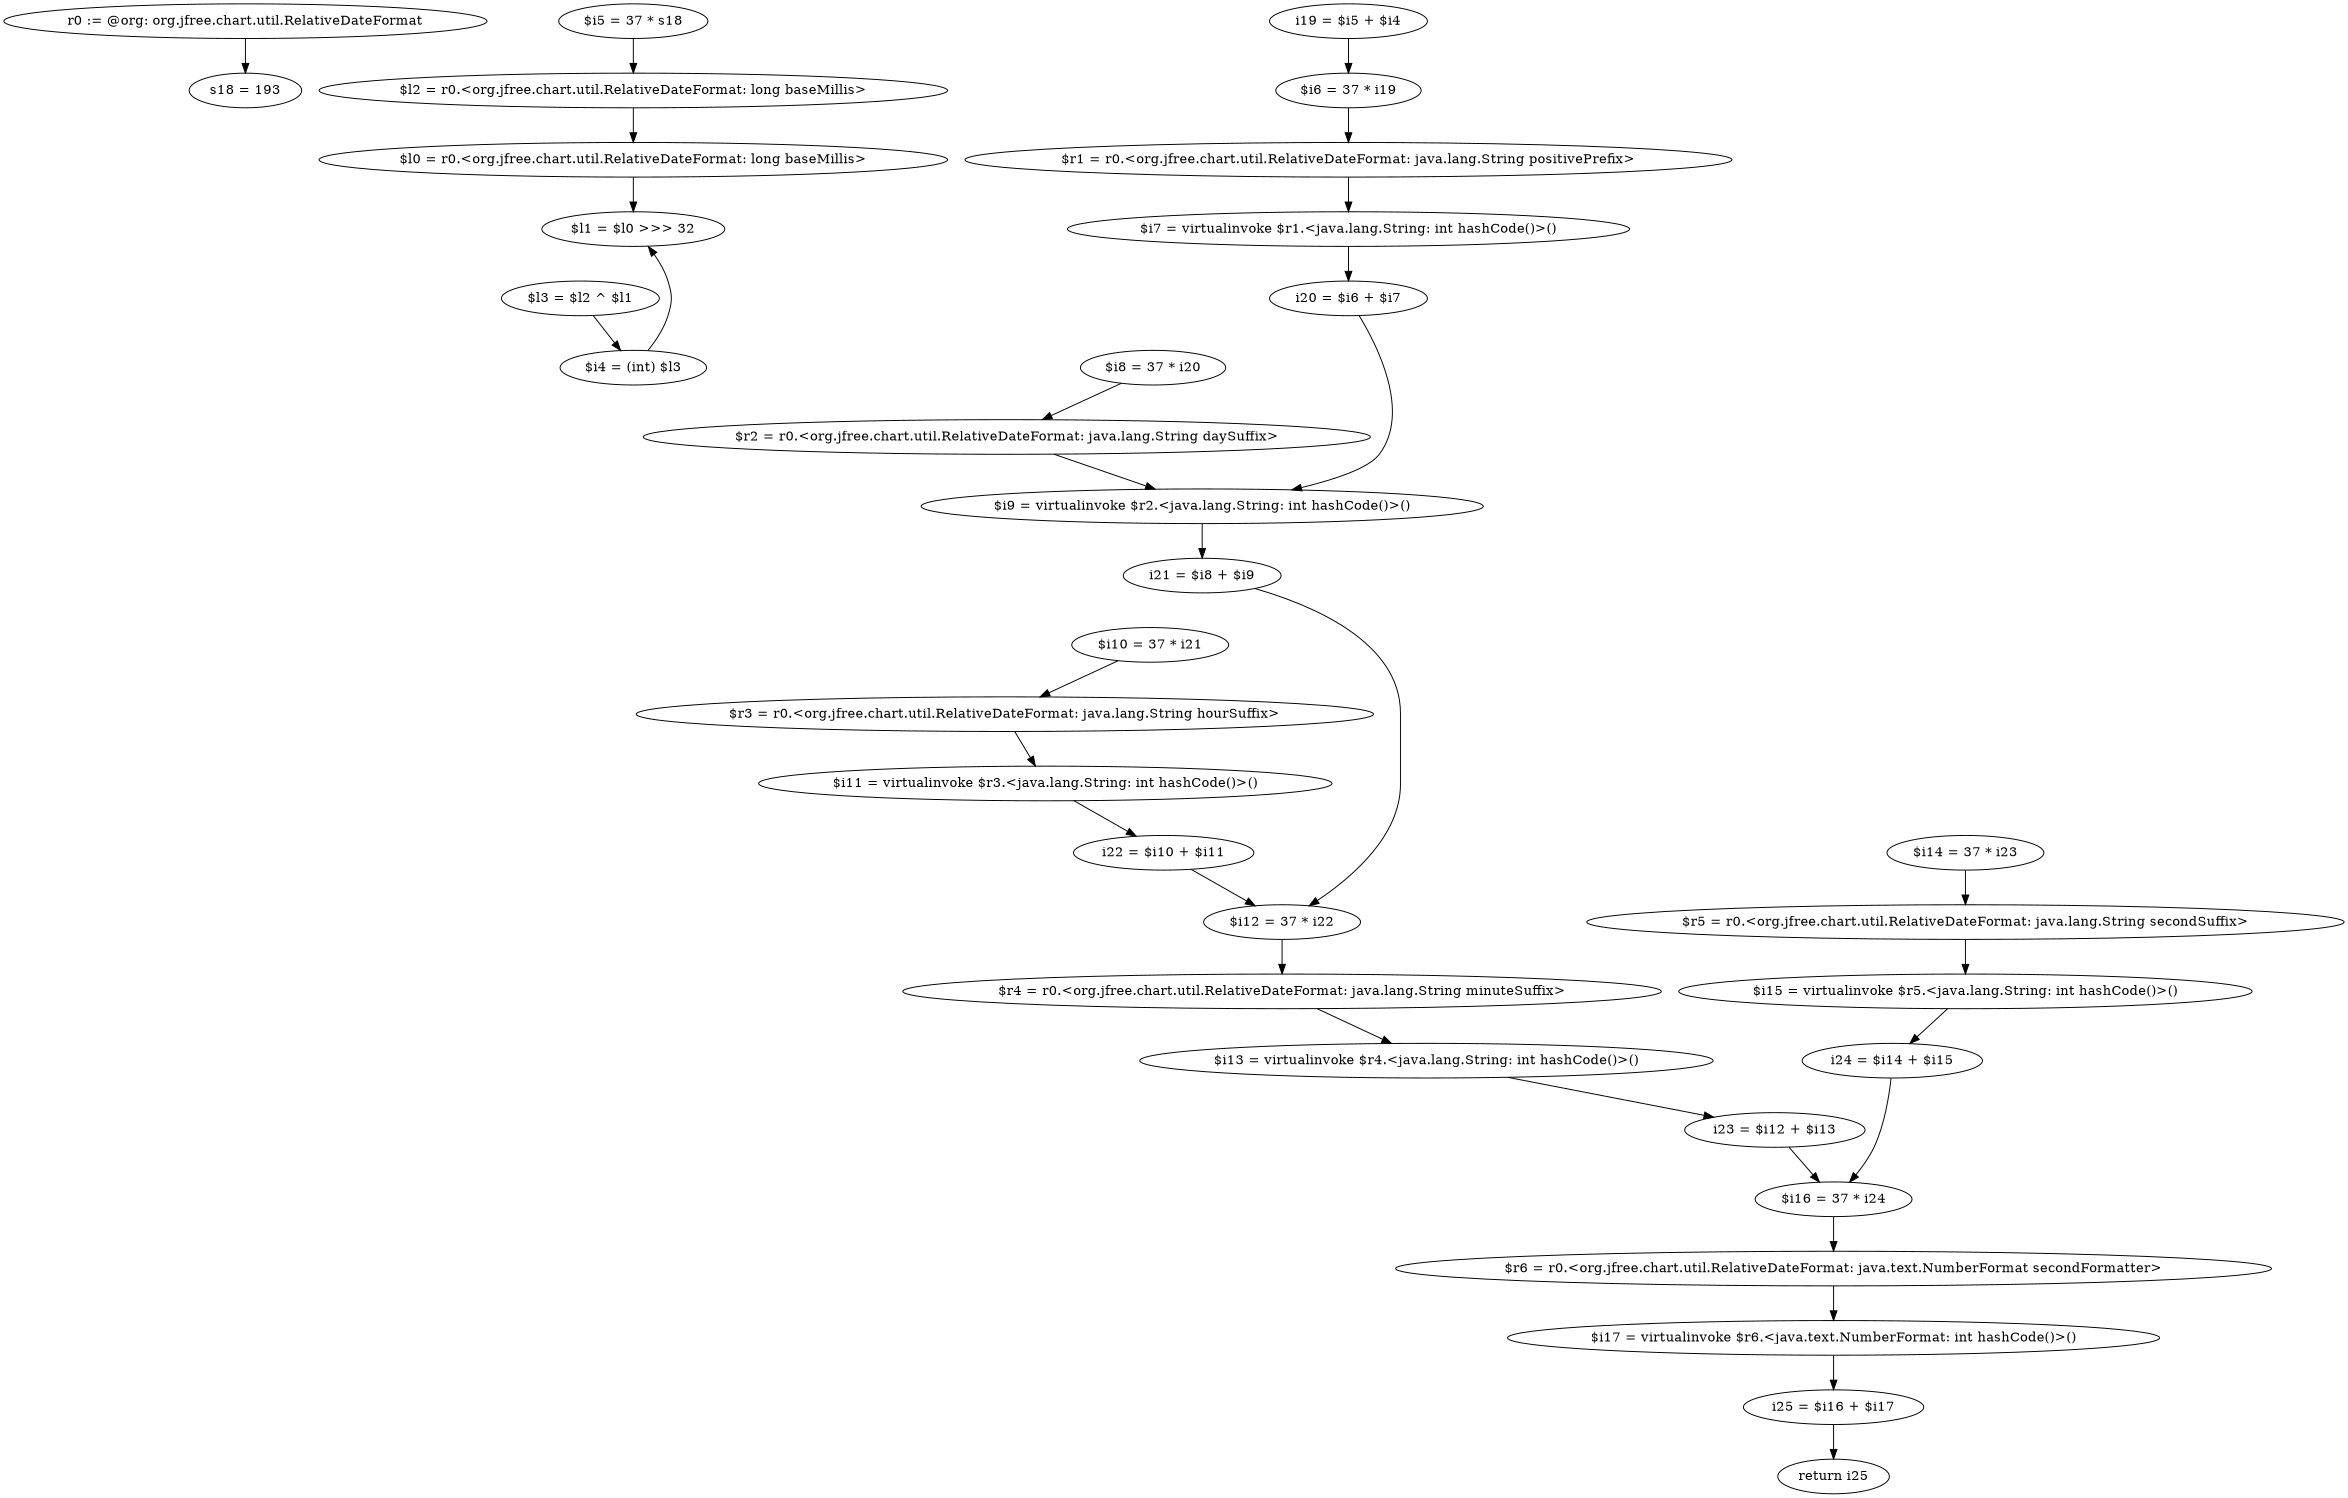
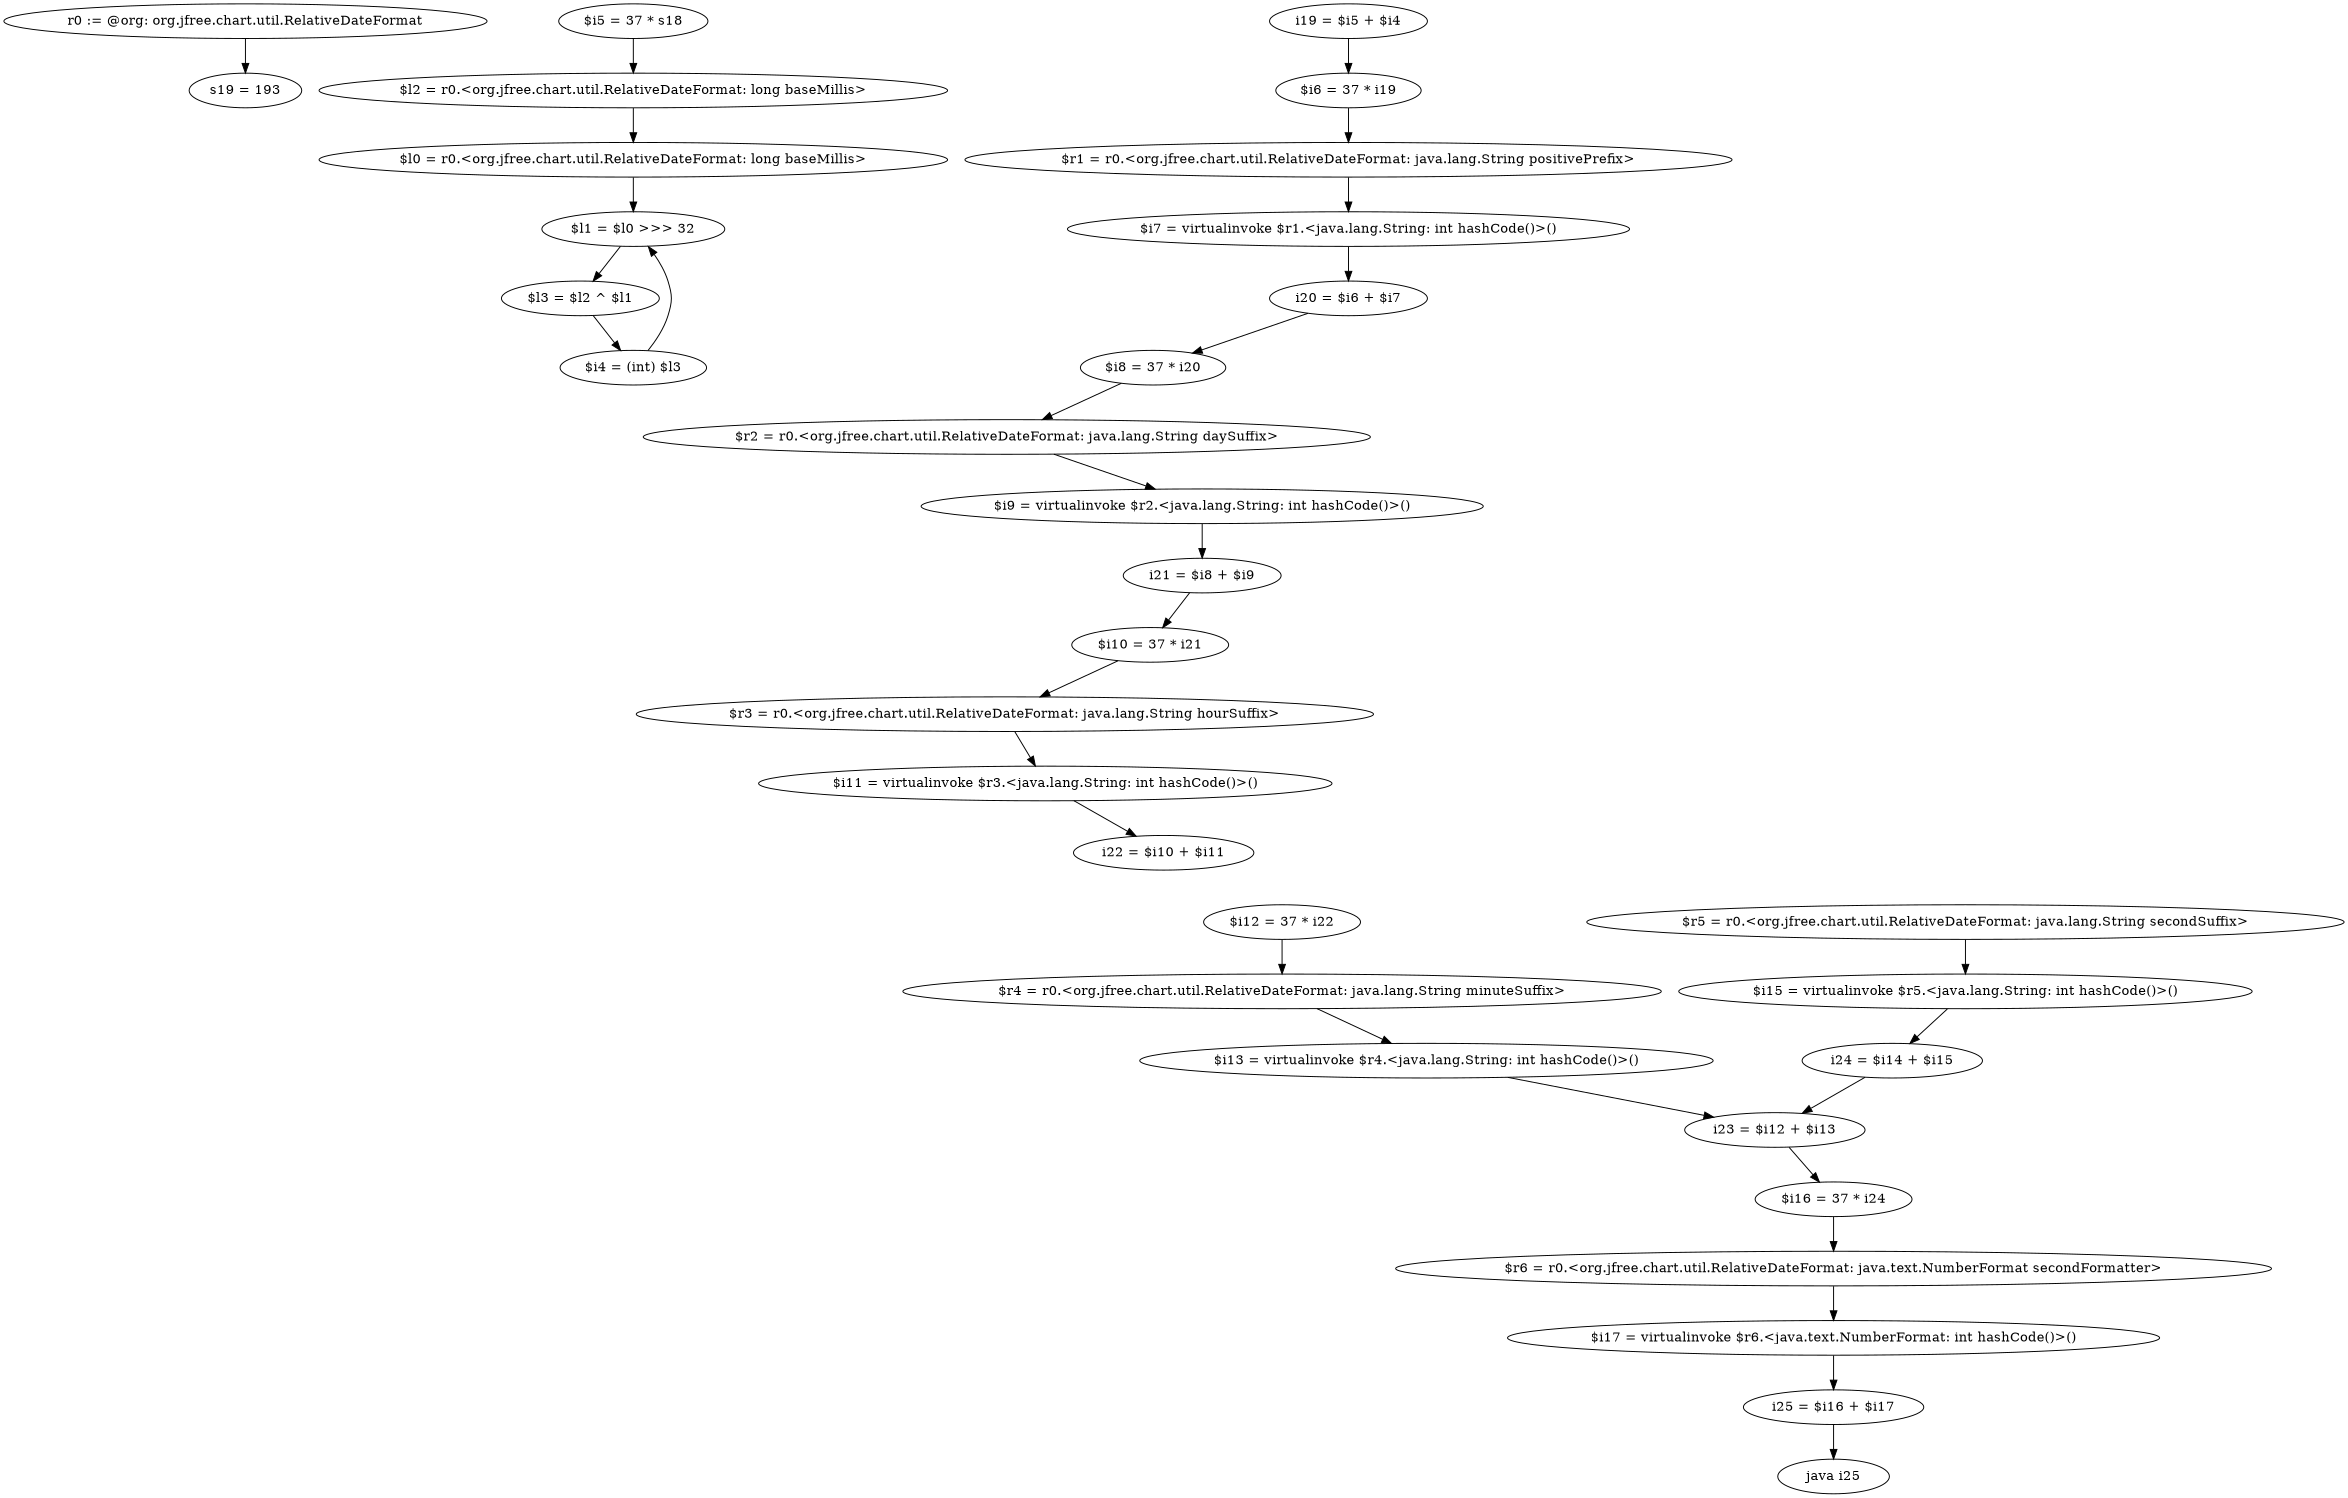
(245, 90) -> (245, 90)
none -> (610, 260)
(1391, 426) -> (1255, 332)
(1400, 720) -> (1179, 606)
(1965, 853) -> none
(1219, 885) -> none
(1881, 1129) -> (1838, 1093)
(1834, 1476) -> (1834, 1476)
